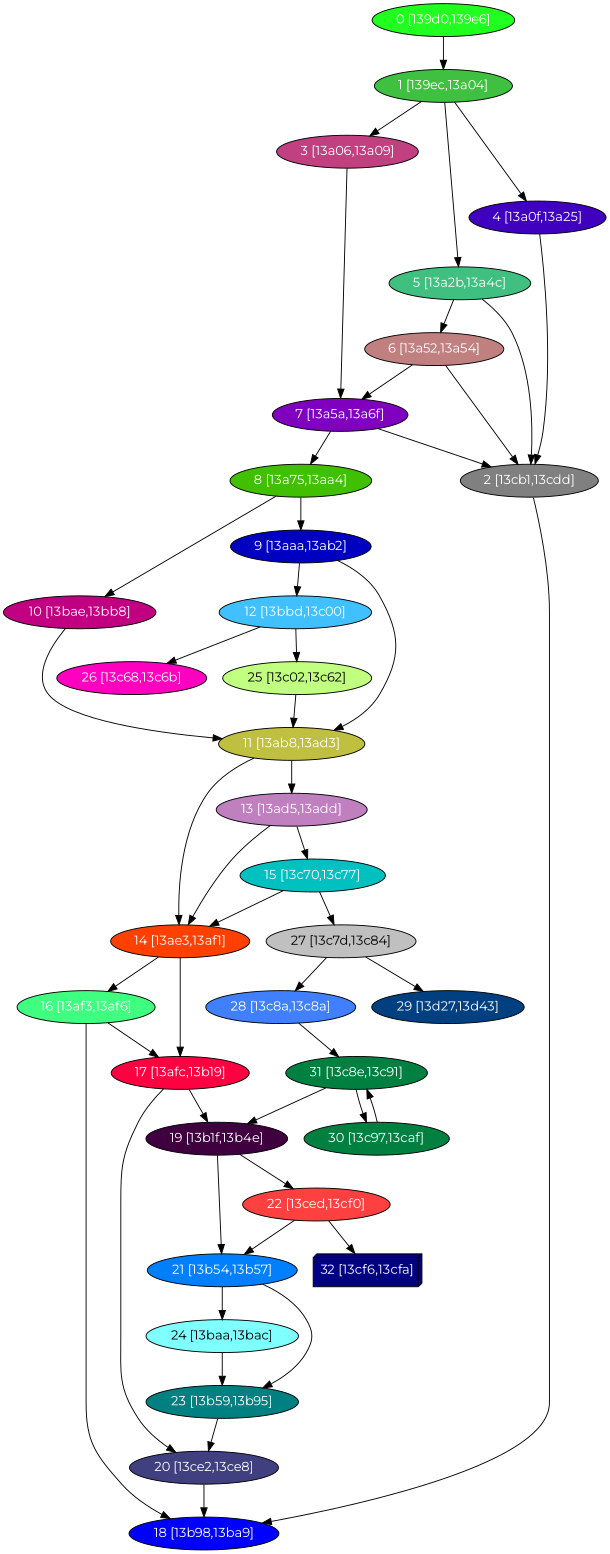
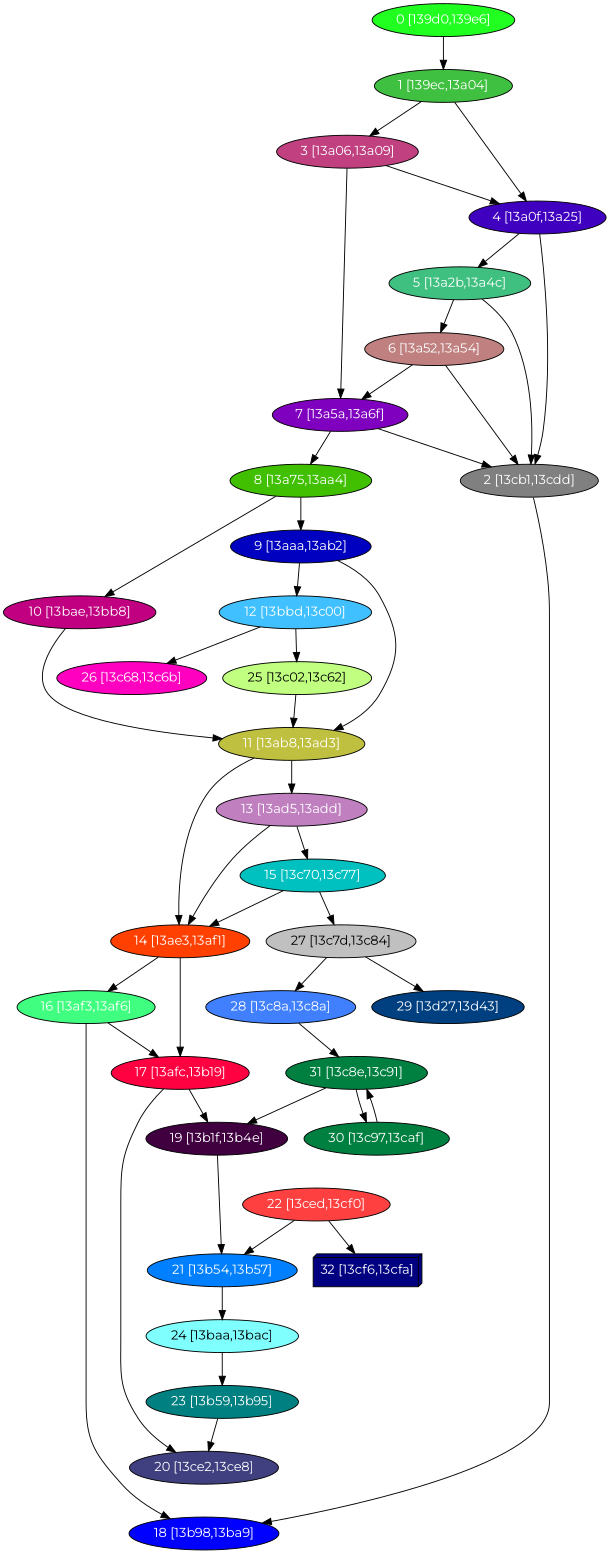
(451, 180) -> (502, 247)
none -> (438, 183)
(262, 1169) -> none
(311, 1331) -> none
(204, 1496) -> none
